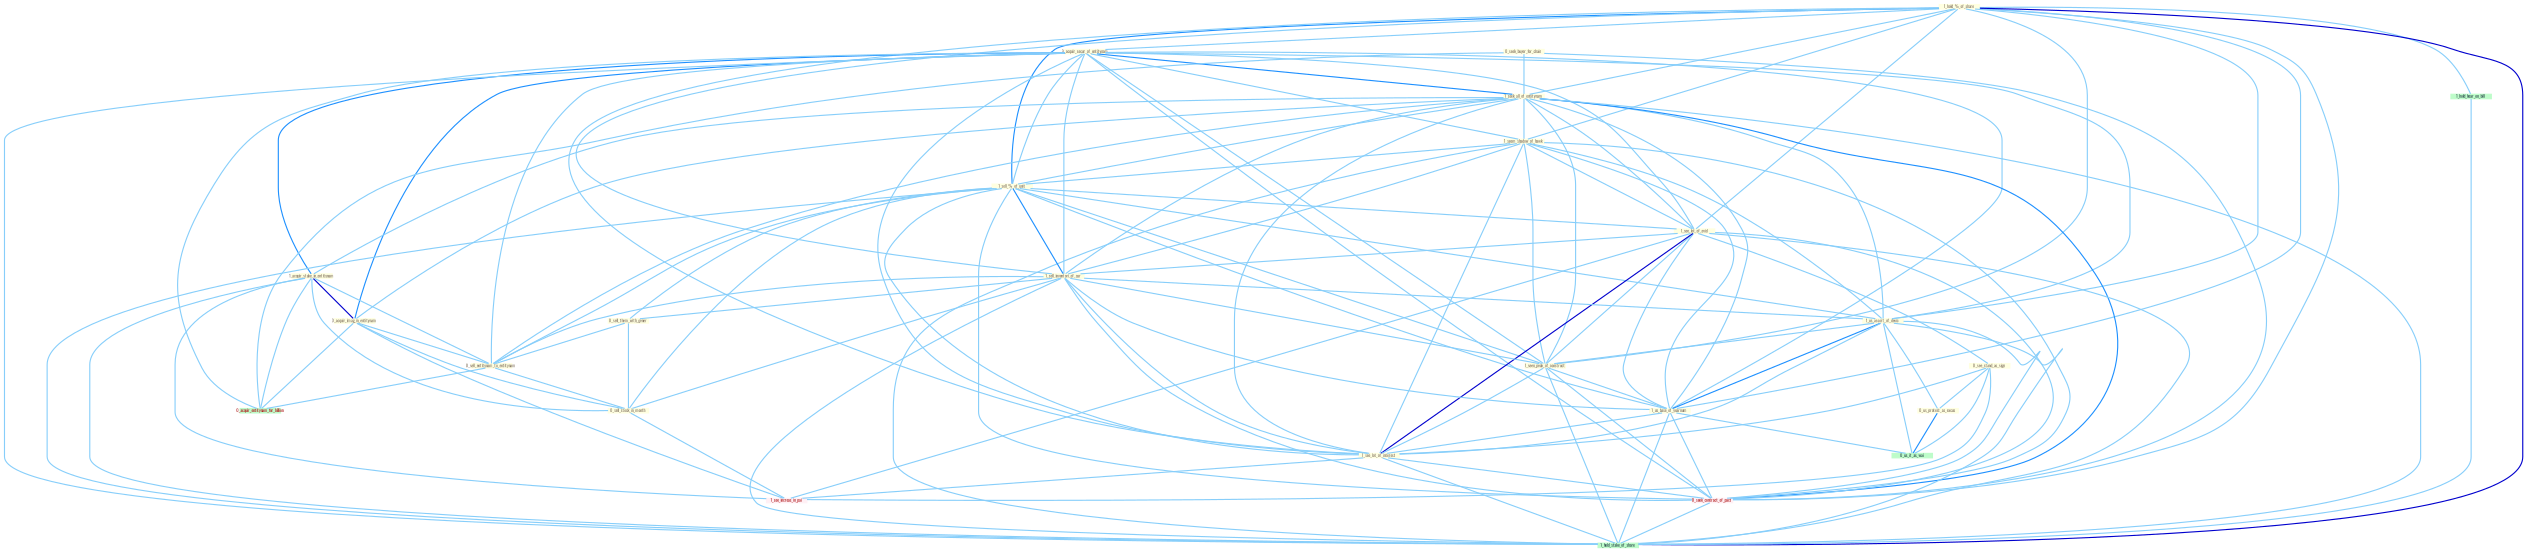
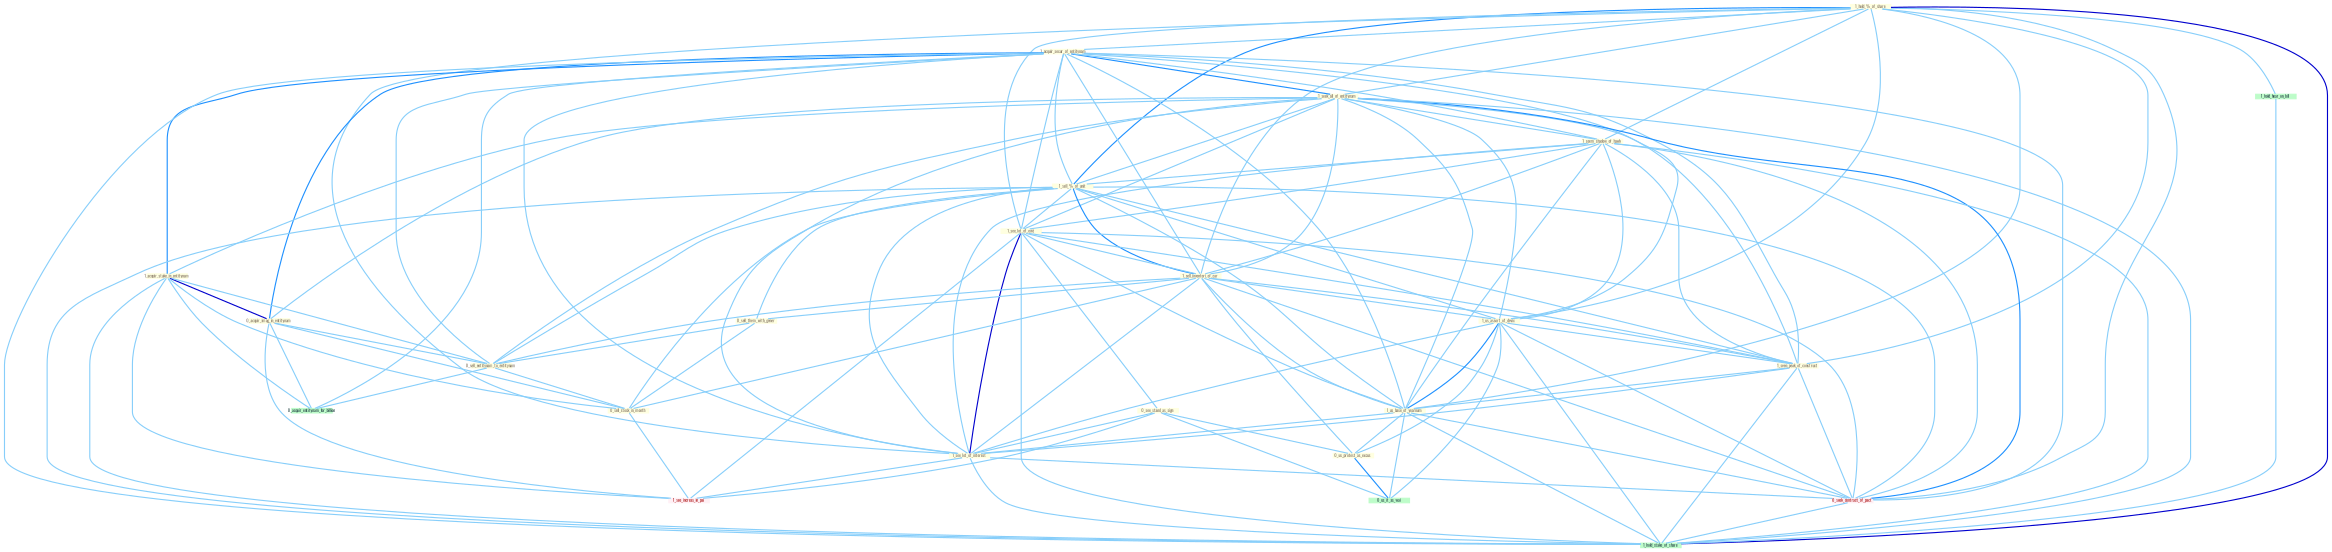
(1085, 52) -> (1064, 52)
(1524, 52) -> none
(260, 411) -> (312, 411)
none -> (1379, 433)
(978, 528) -> (1286, 381)
